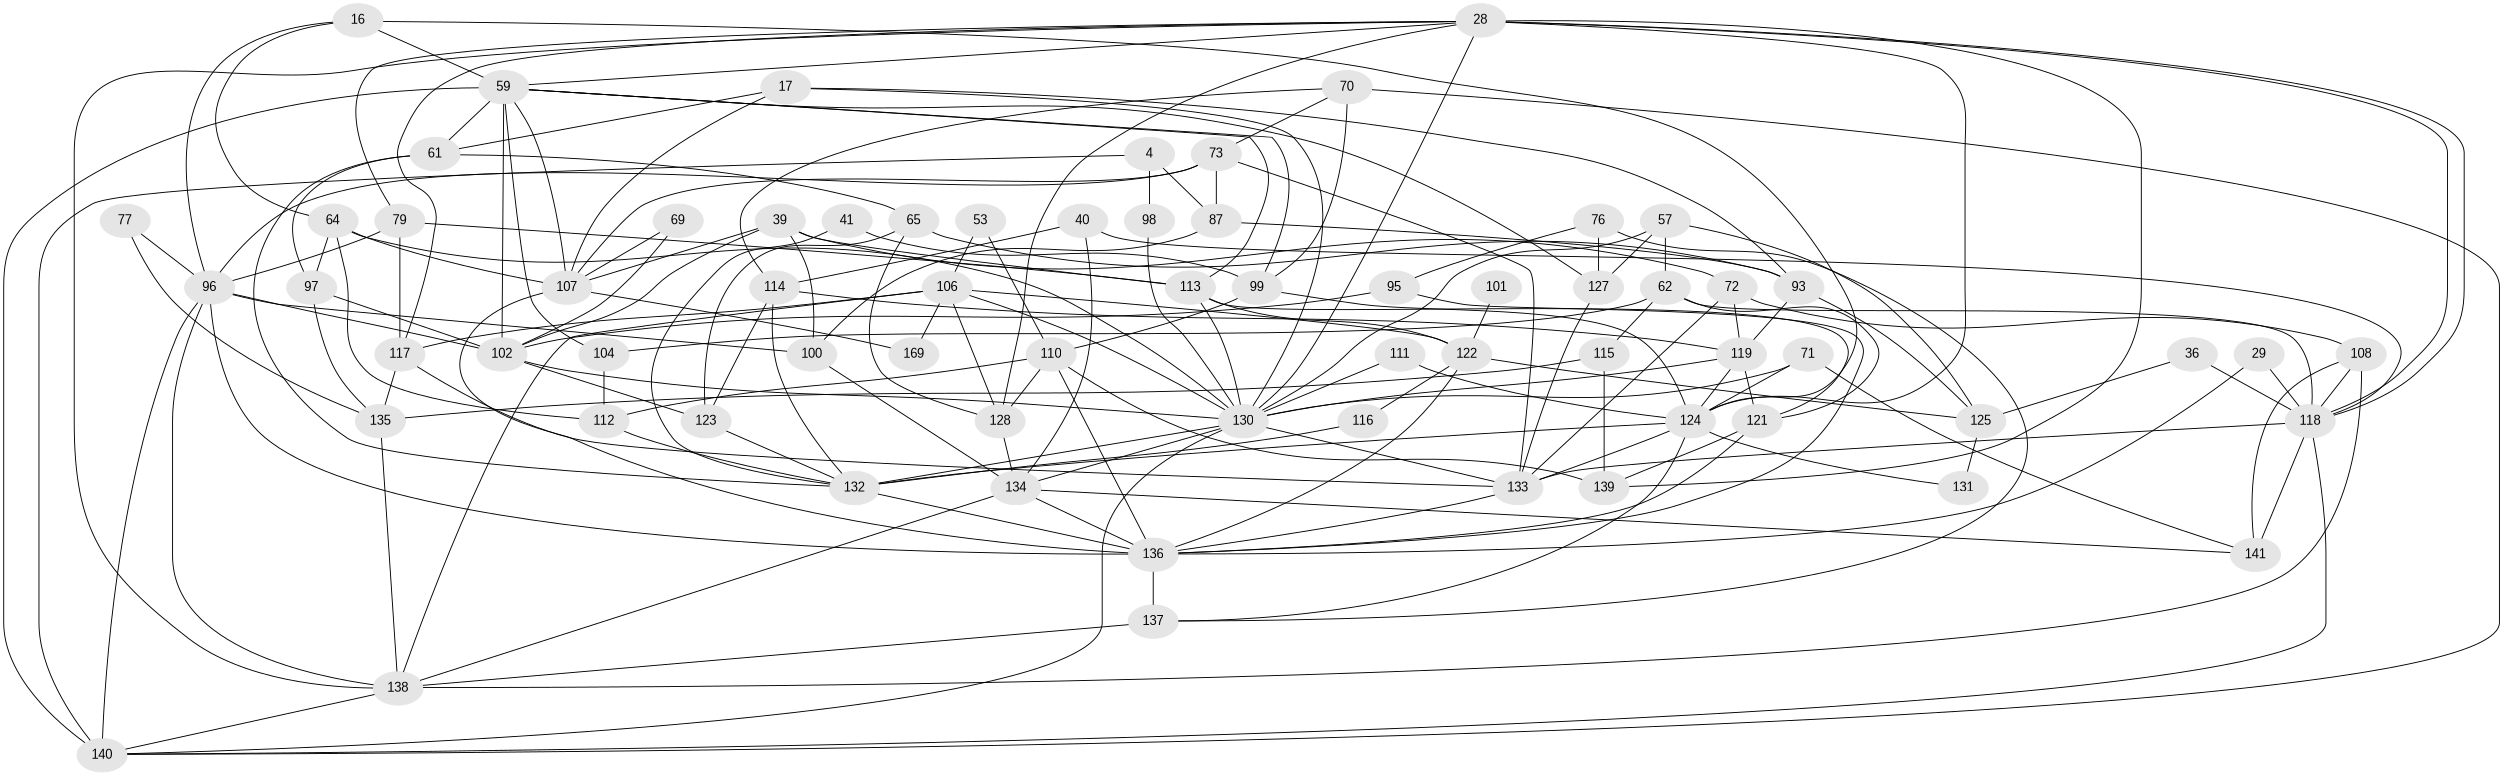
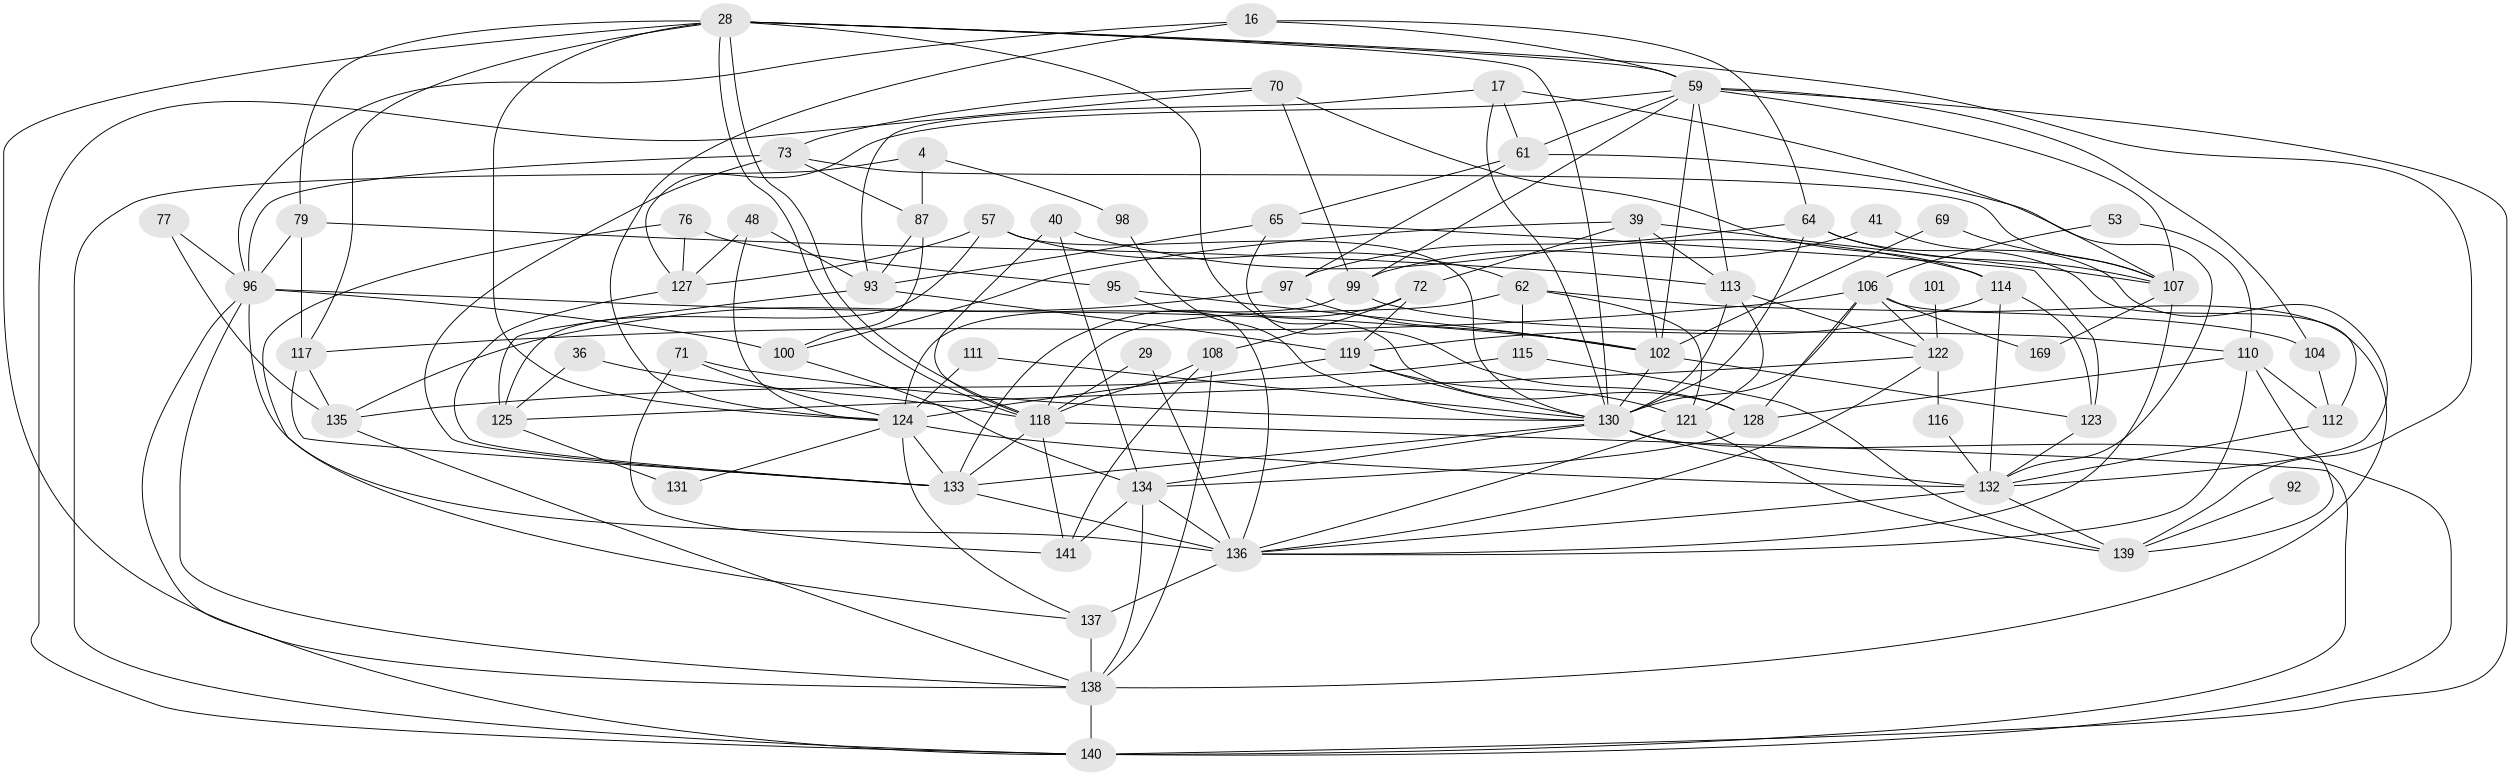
none -> (752, 221)
none -> (2294, 488)
none -> (2056, 521)
